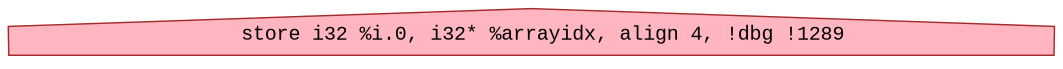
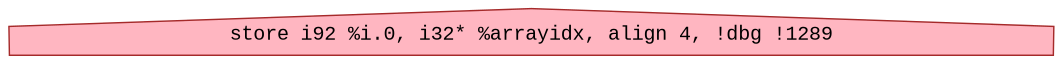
(531, 34) -> (531, 34)
